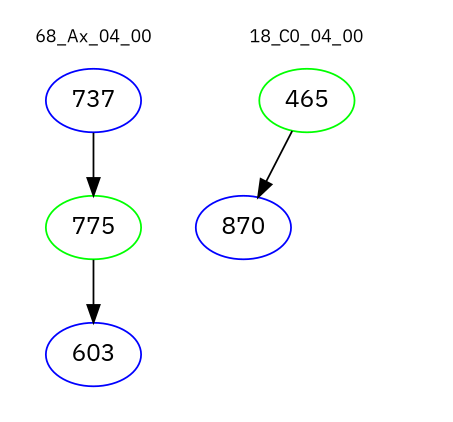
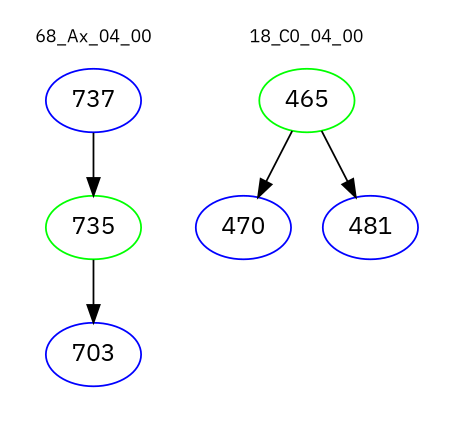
(93, 228) -> (93, 228)
(243, 228) -> (243, 228)
none -> (370, 228)
(93, 355) -> (93, 355)
